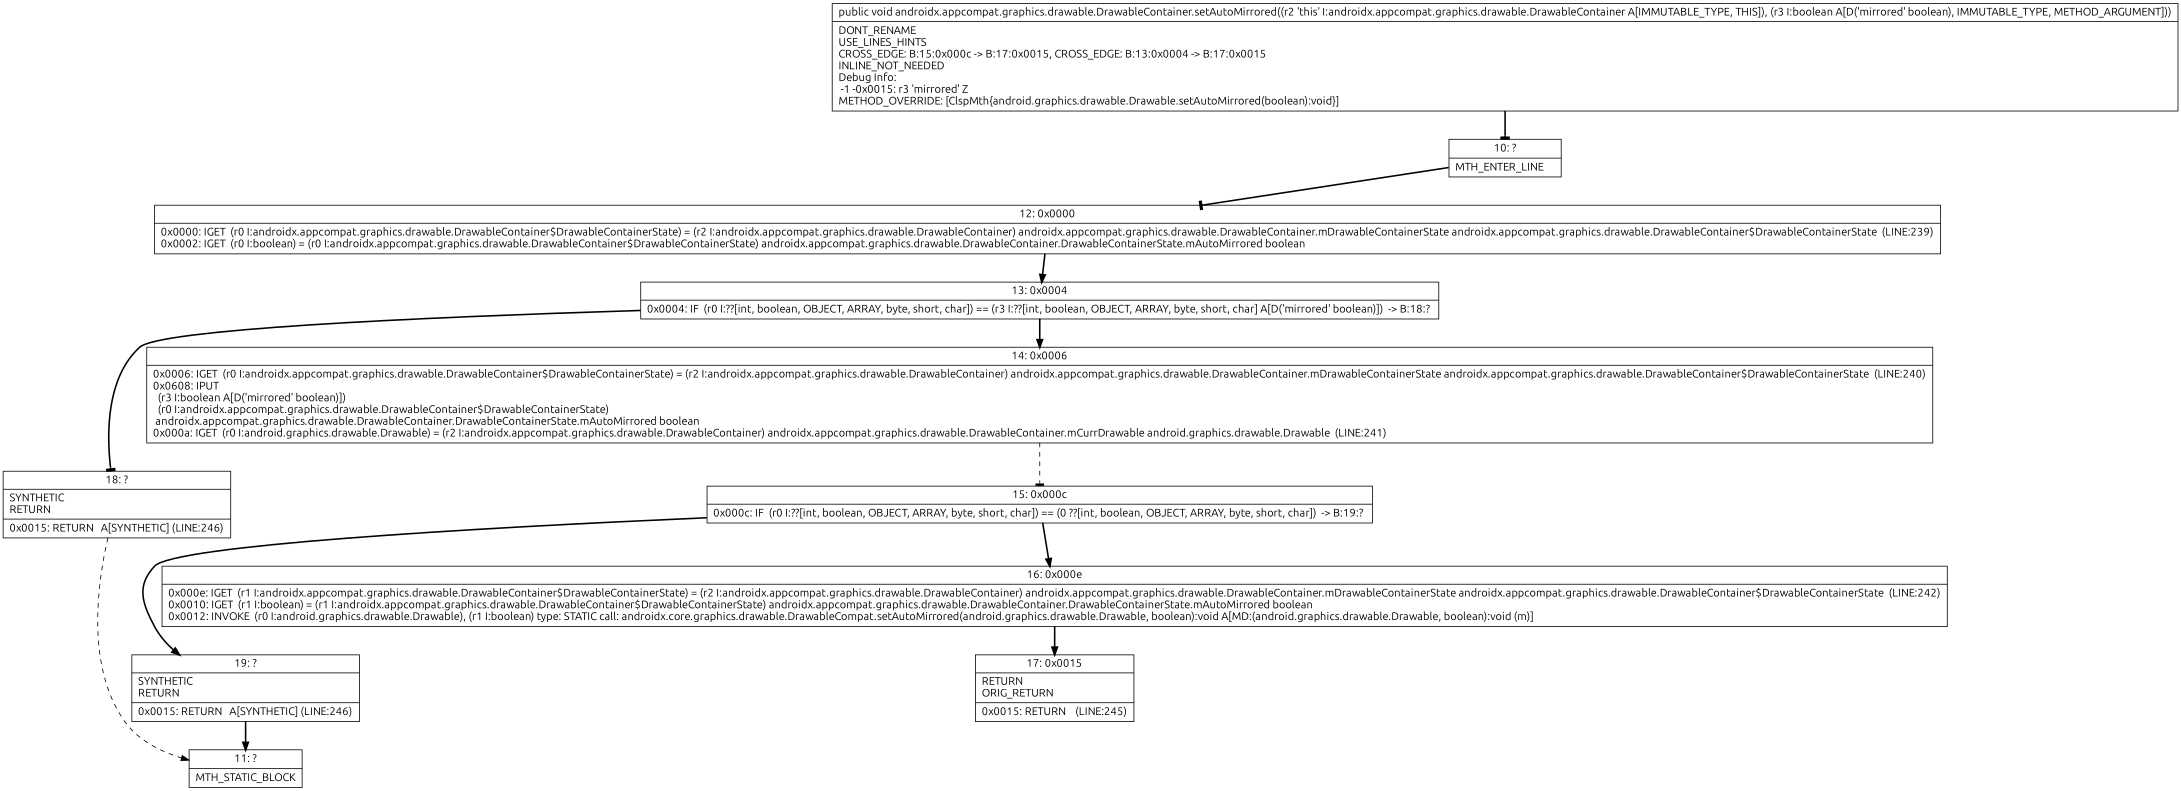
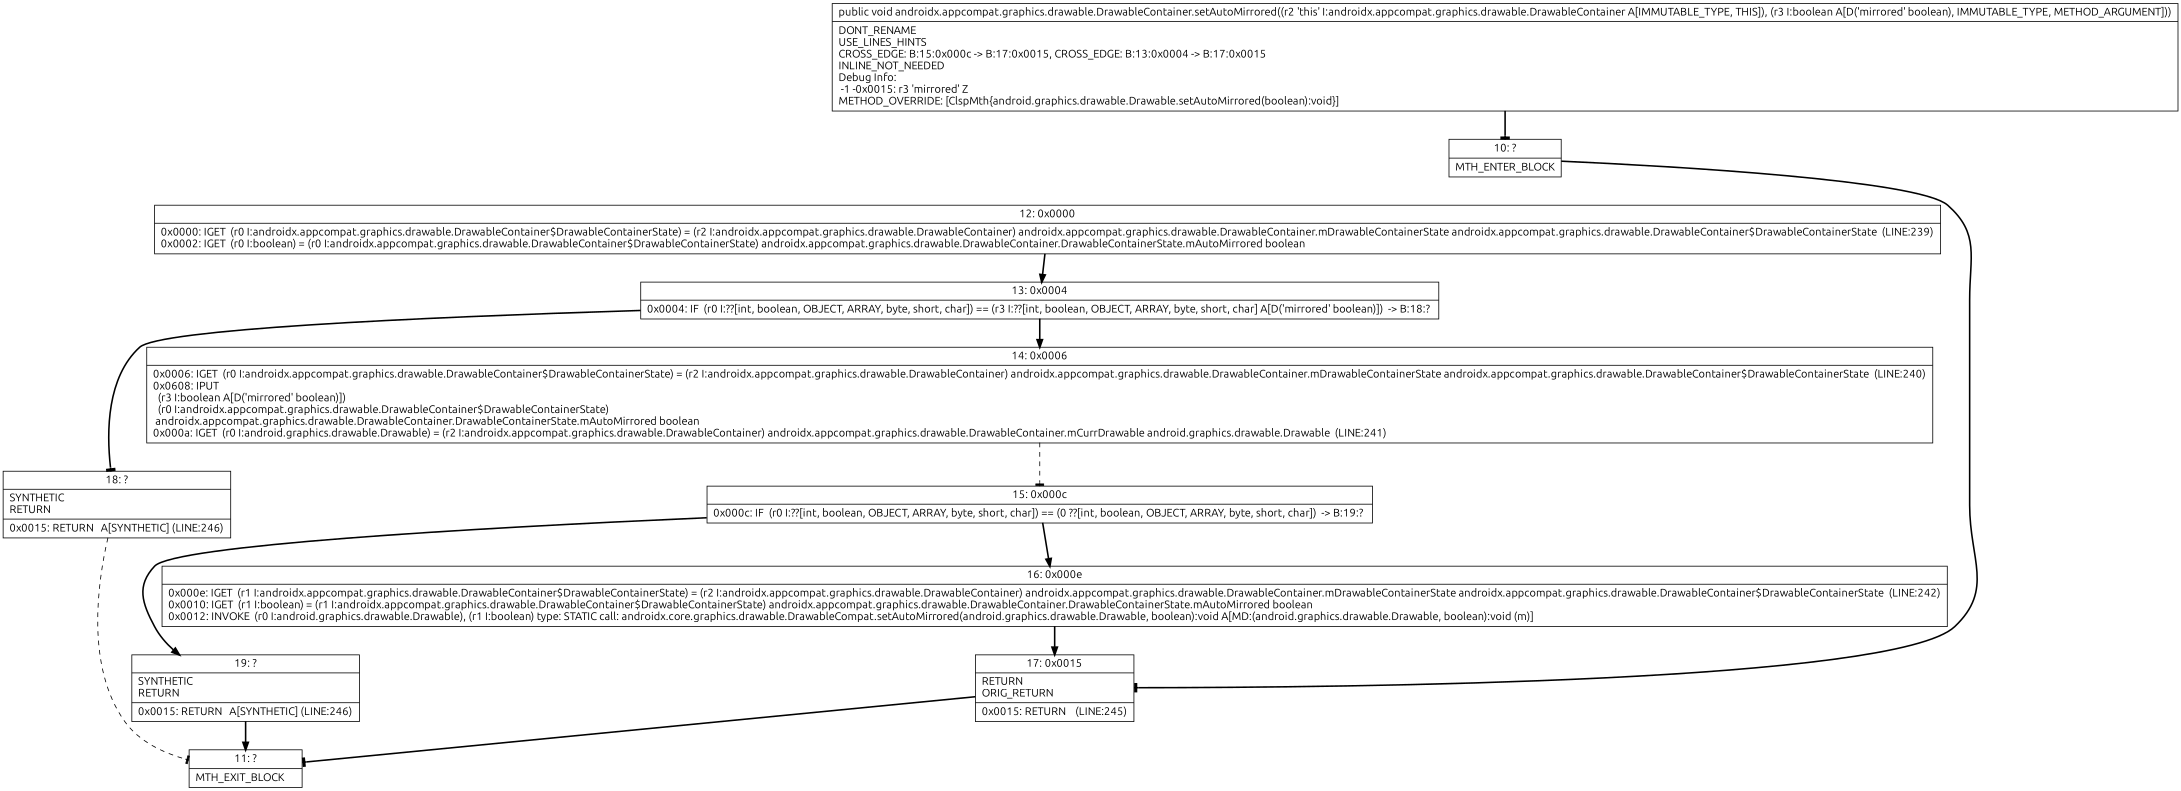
(1500, 167) -> (1505, 167)
(1326, 186) -> (1956, 625)
(103, 668) -> (103, 668)
none -> (641, 729)
(246, 778) -> (240, 778)
